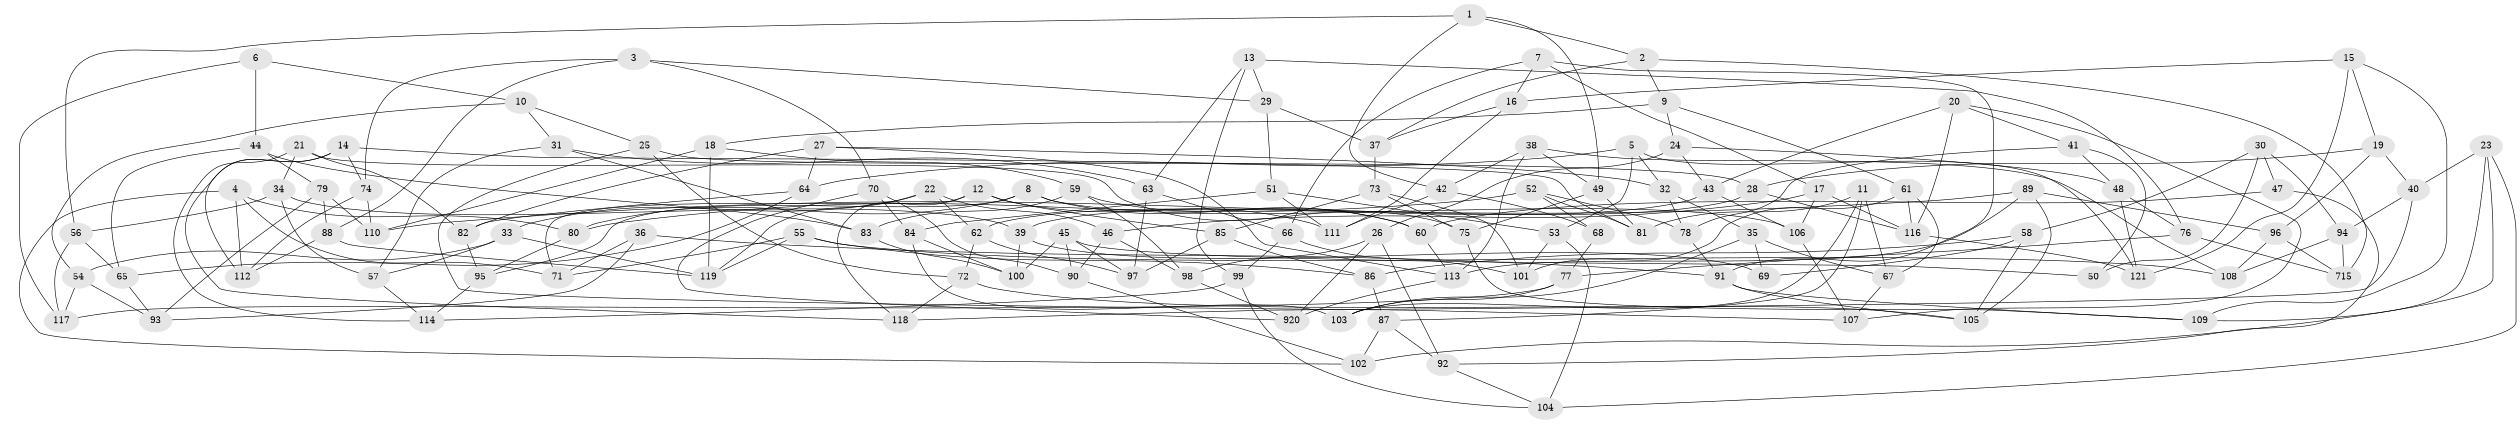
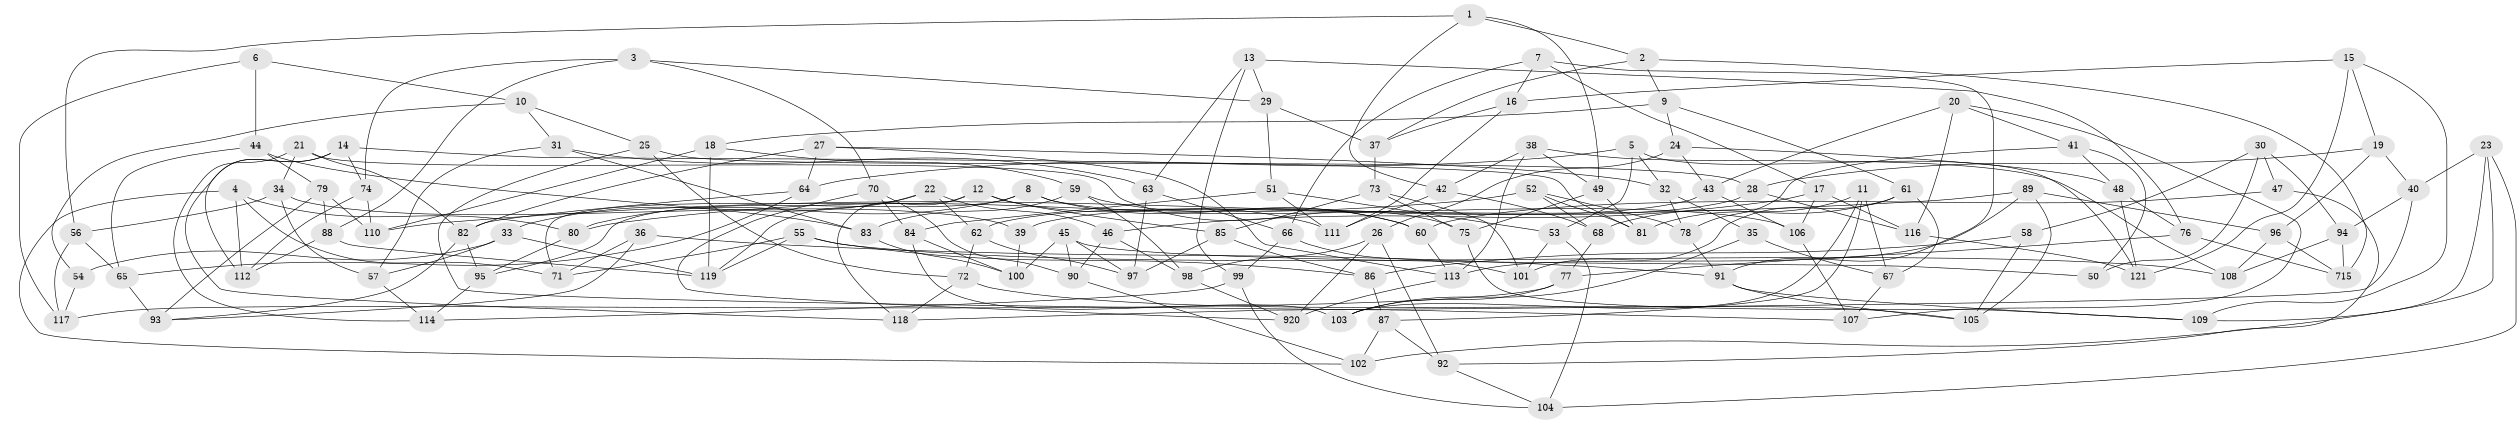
(1910, 212) -> (1803, 213)
(1764, 277) -> none
(117, 299) -> (366, 297)
